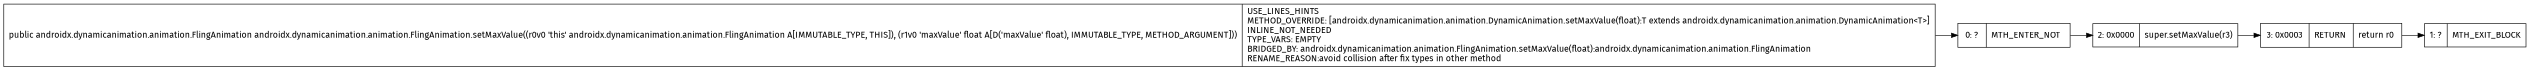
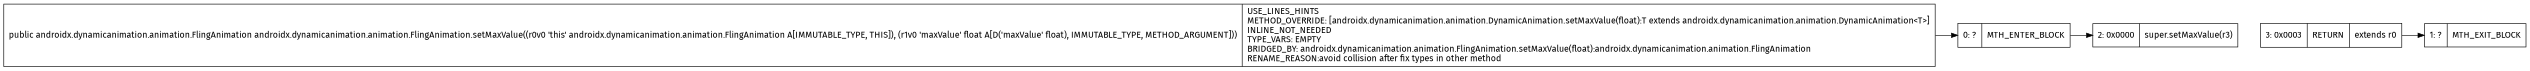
(2026, 35) -> (2026, 35)
(2246, 35) -> none
(2376, 35) -> (2376, 35)
